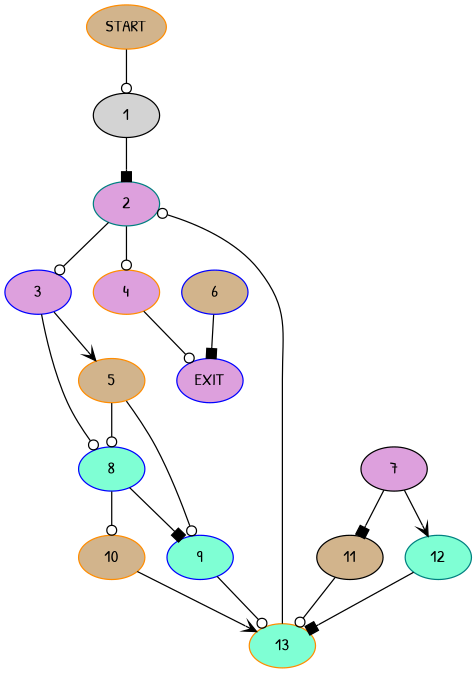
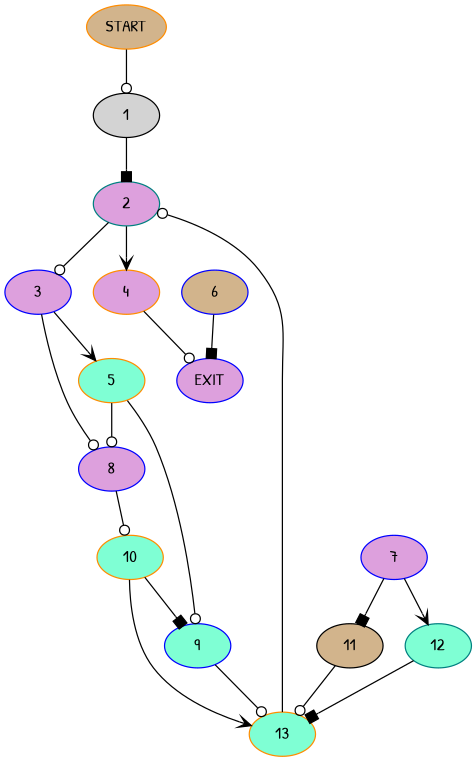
(126, 243) -> (126, 242)
(112, 381) -> (112, 381)
(112, 469) -> (112, 469)
(394, 469) -> (394, 557)
(151, 509) -> (160, 597)
(112, 557) -> (130, 557)
